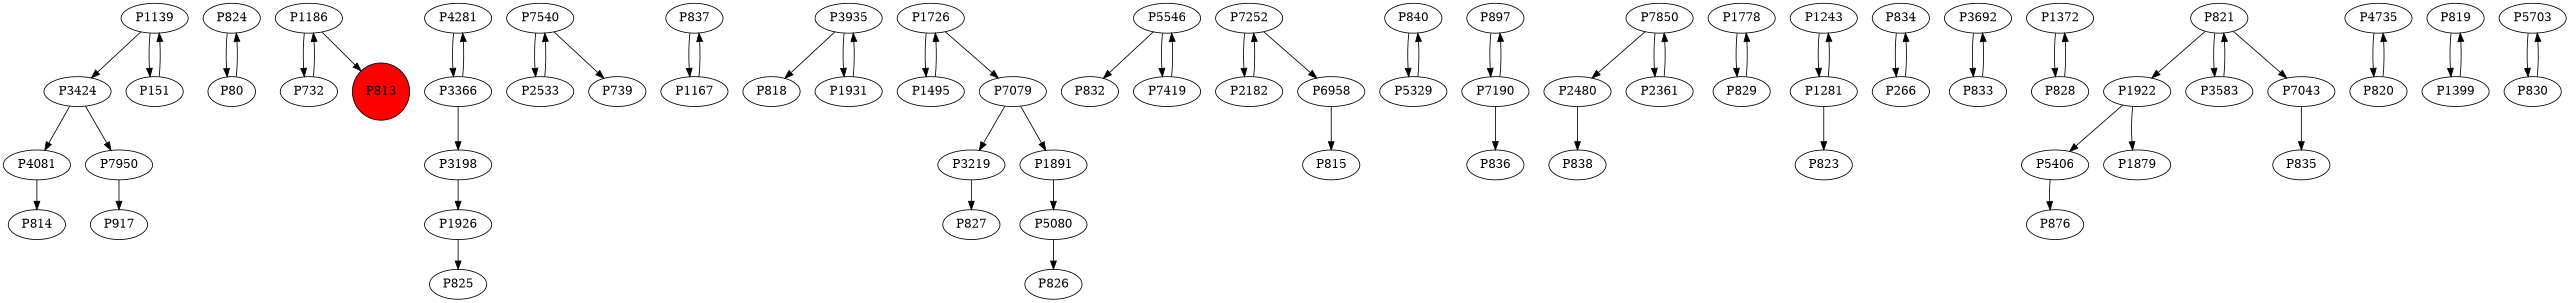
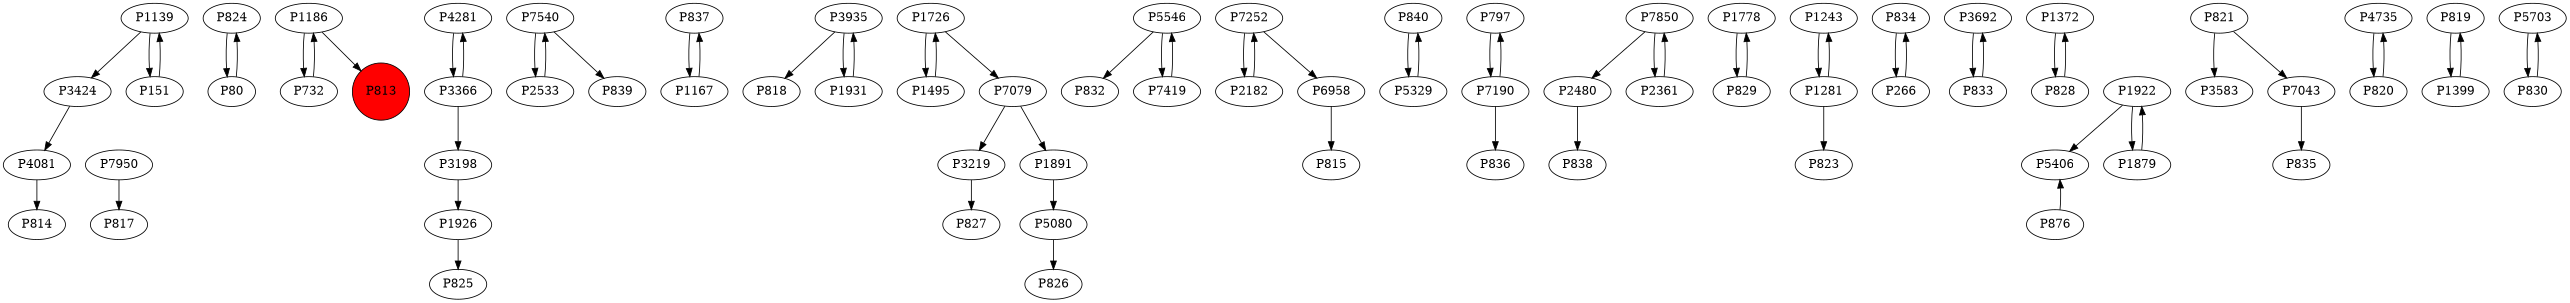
(1495, 18) -> (1495, 18)
(2182, 52) -> (2143, 132)
(2225, 59) -> none
(617, 92) -> (617, 92)
(96, 125) -> none
(2050, 191) -> (2061, 199)
(119, 225) -> (119, 225)
